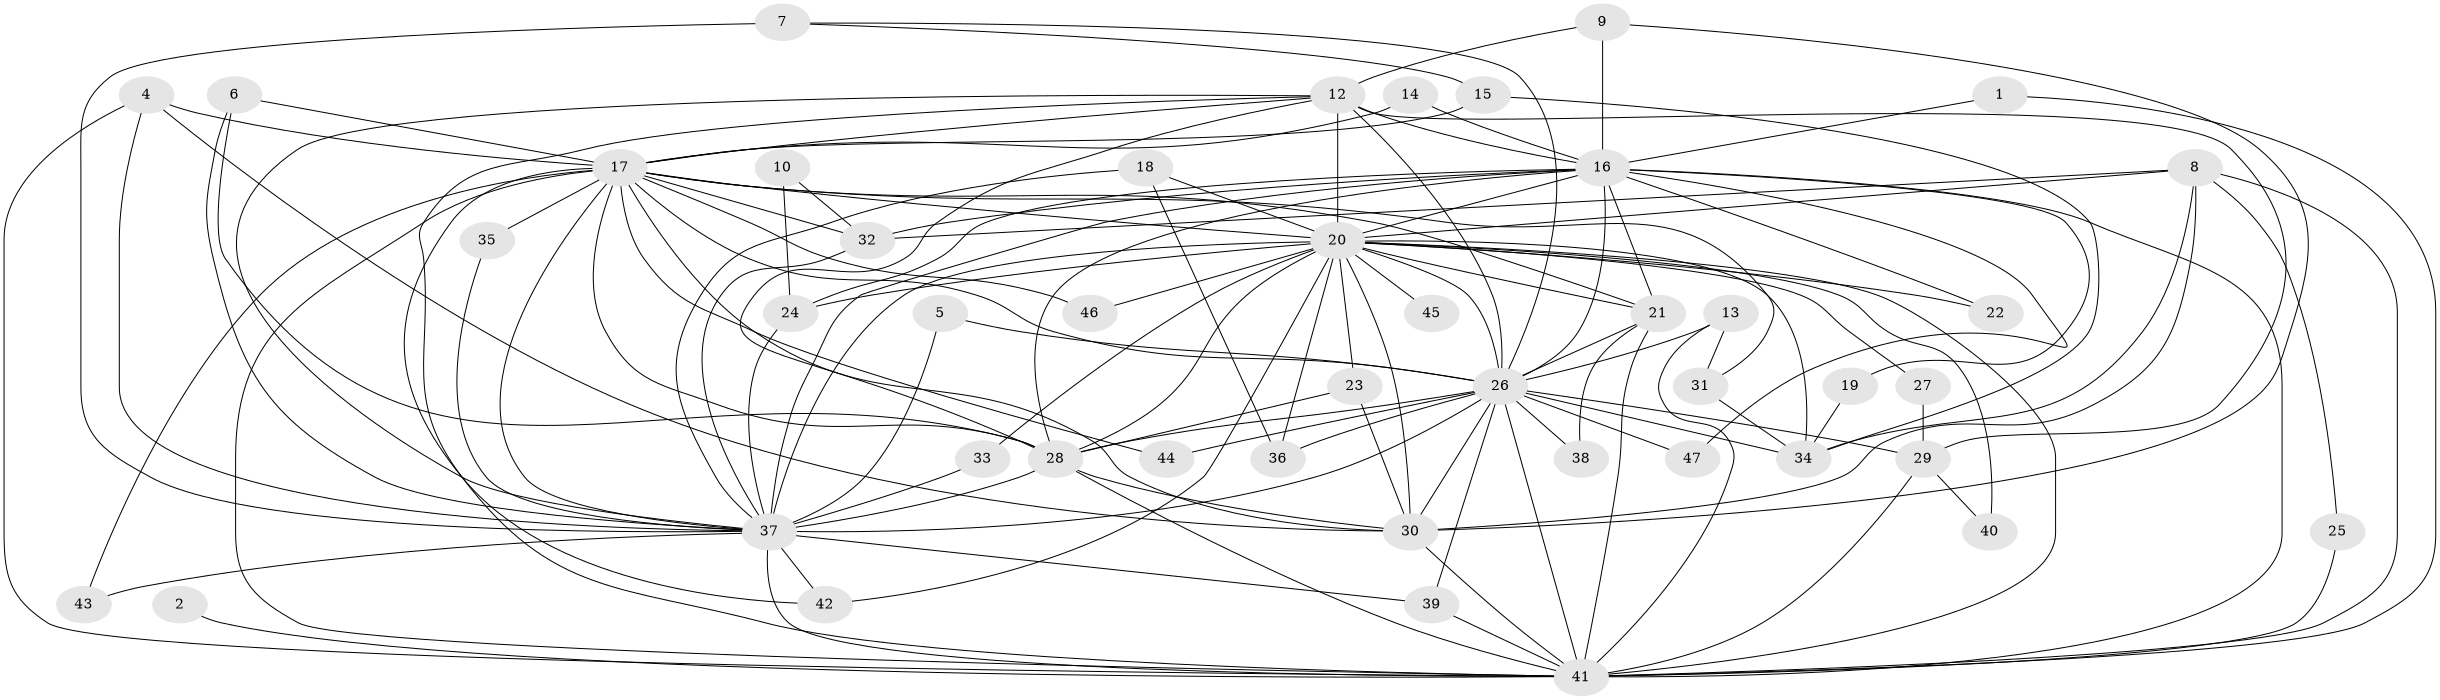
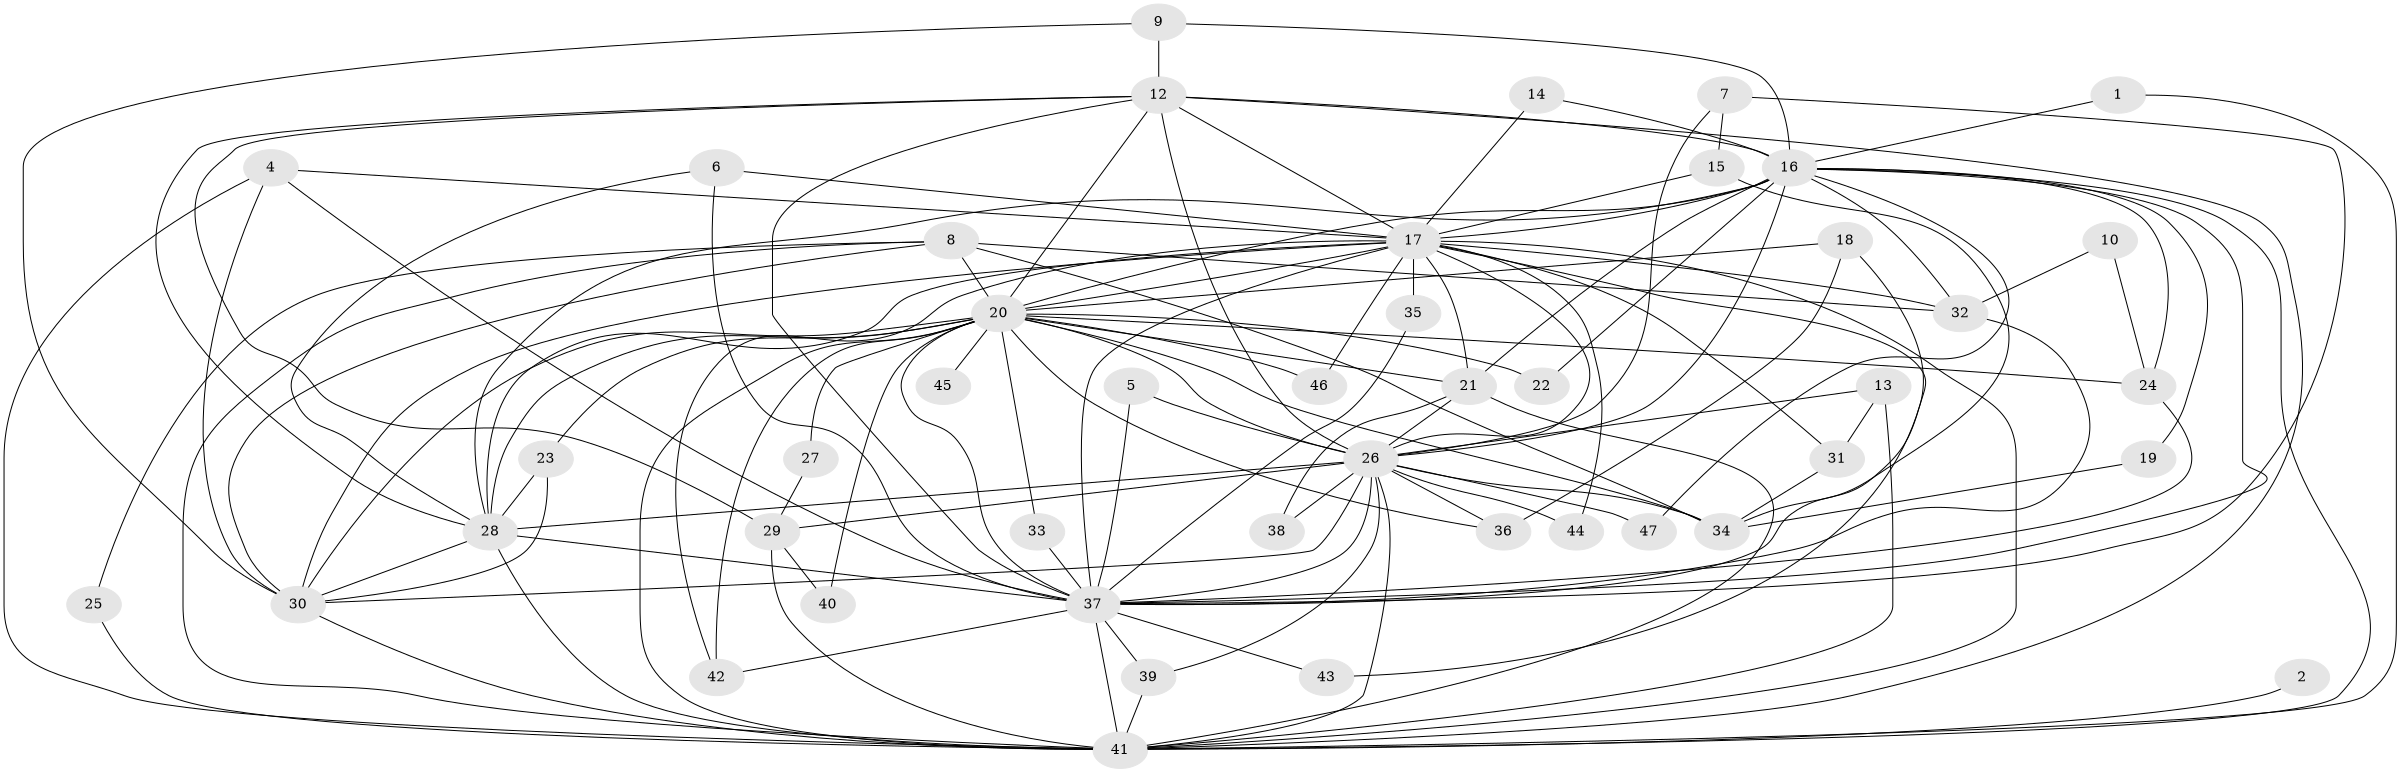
none -> (1607, 219)
